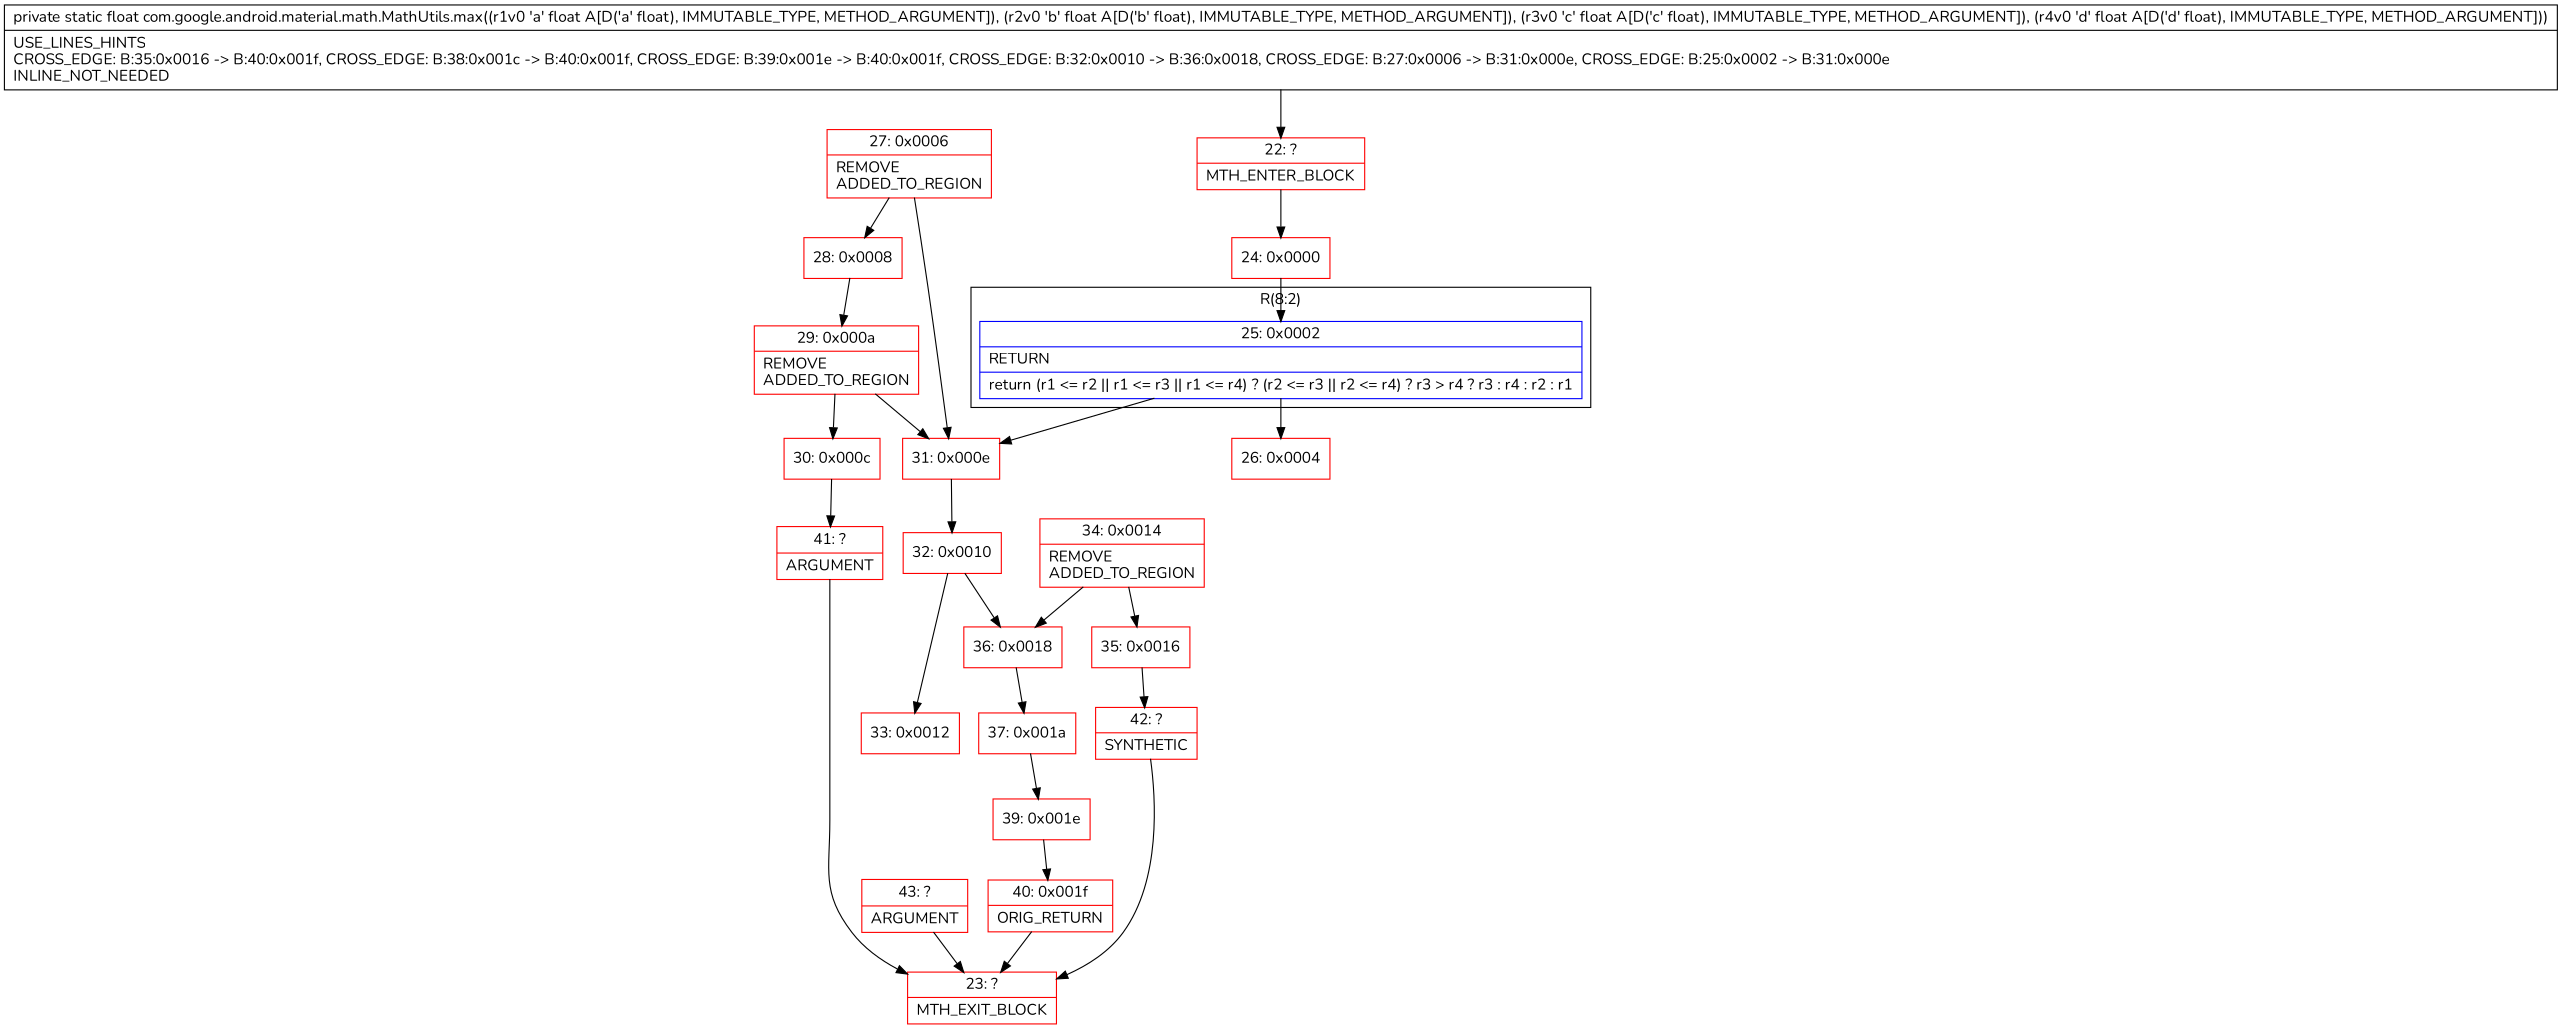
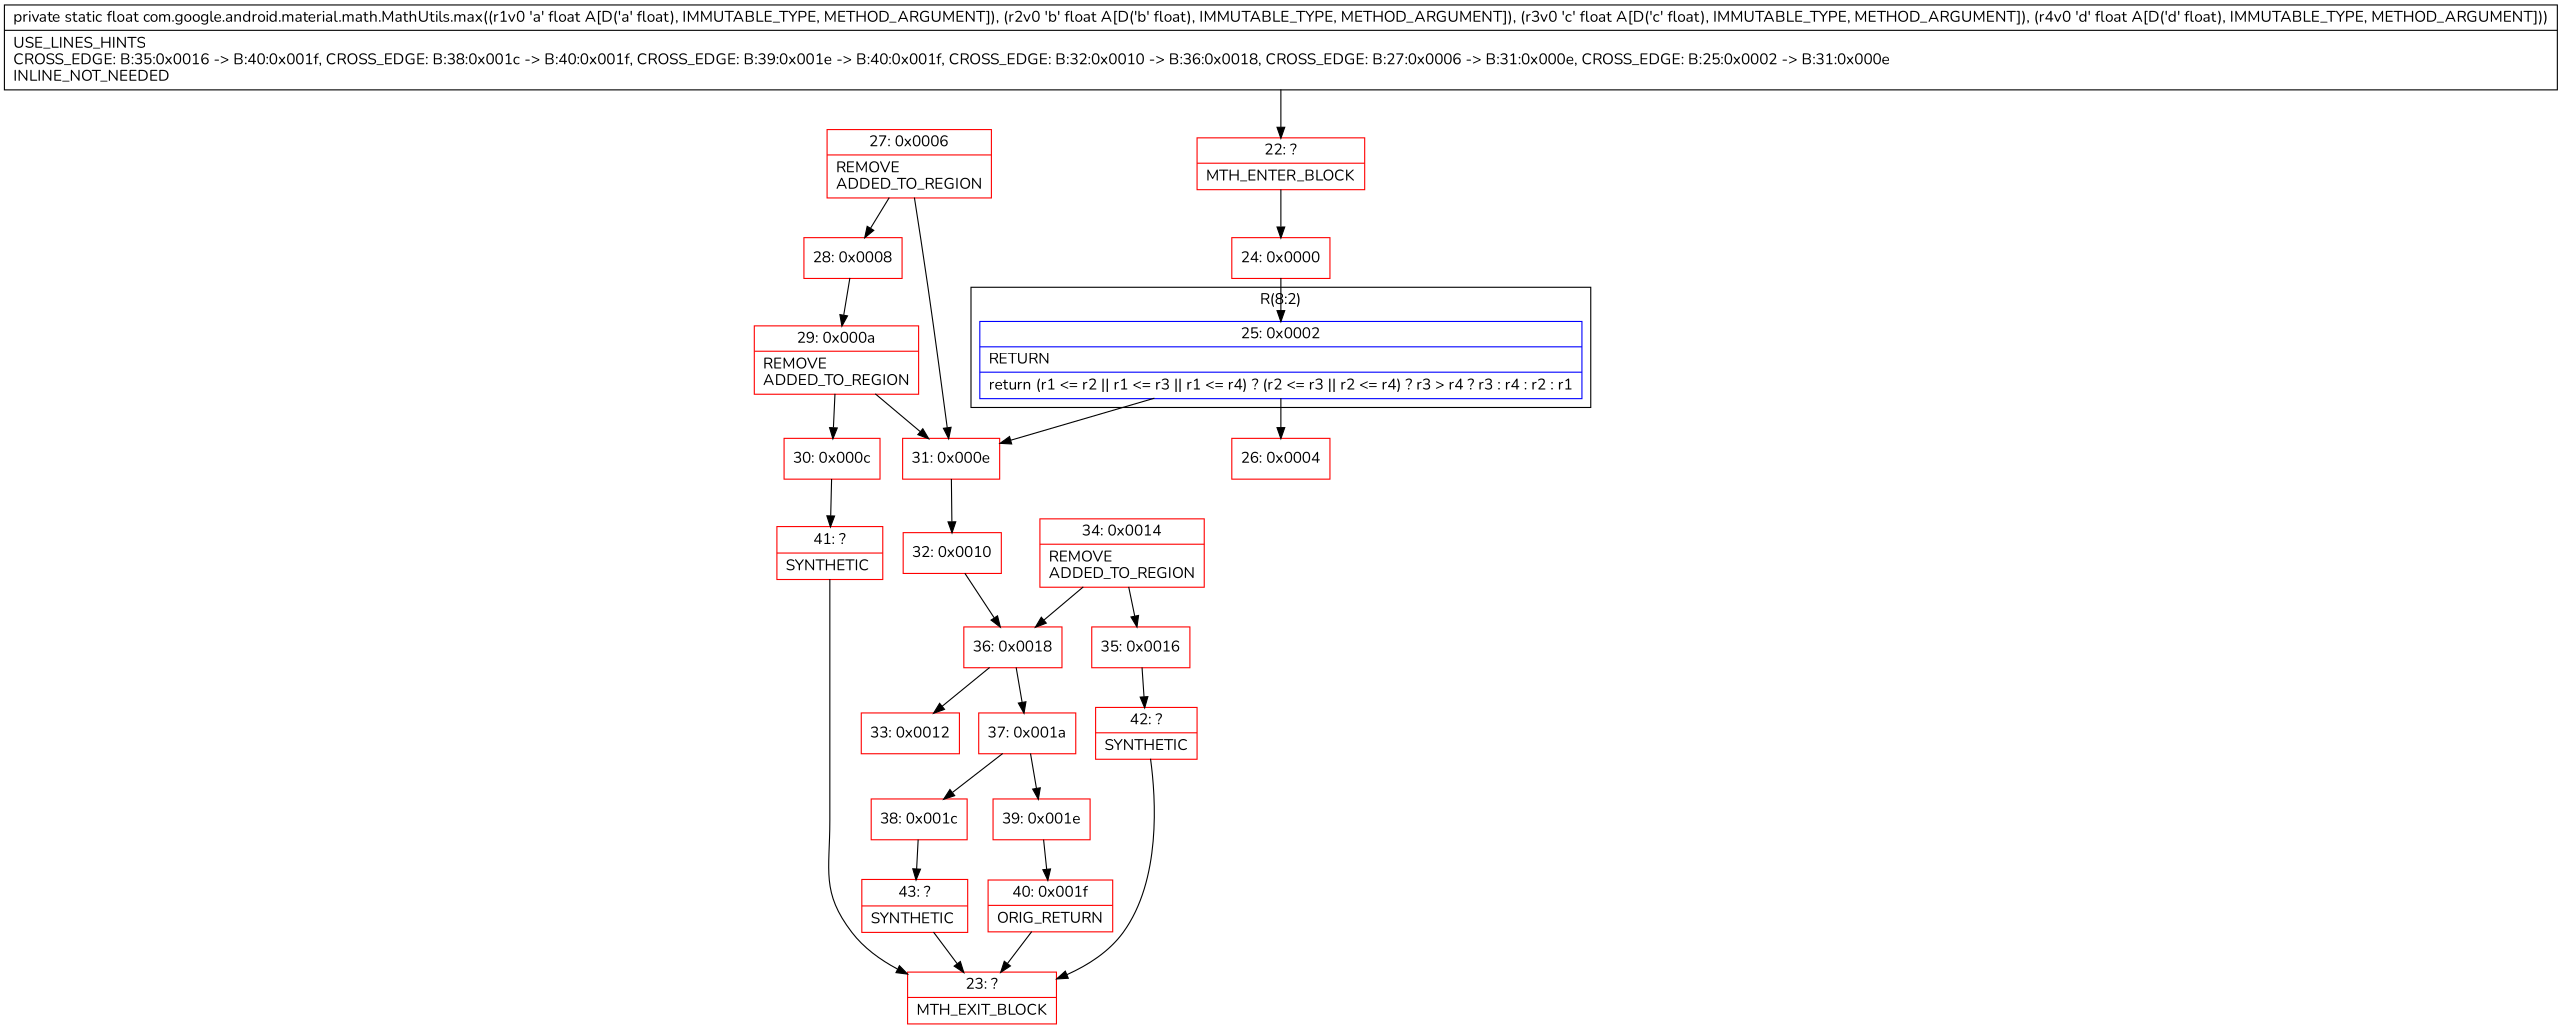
(830, 566) -> (828, 566)
(933, 638) -> (966, 687)
none -> (919, 819)
(915, 919) -> (913, 919)
